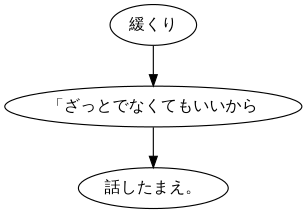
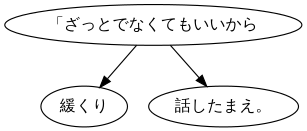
(153, 60) -> (122, 62)
